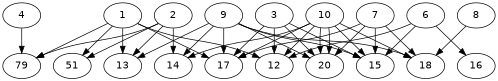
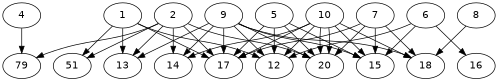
(274, 15) -> (274, 15)
none -> (243, 35)
none -> (196, 38)
none -> (237, 38)
(76, 39) -> none
